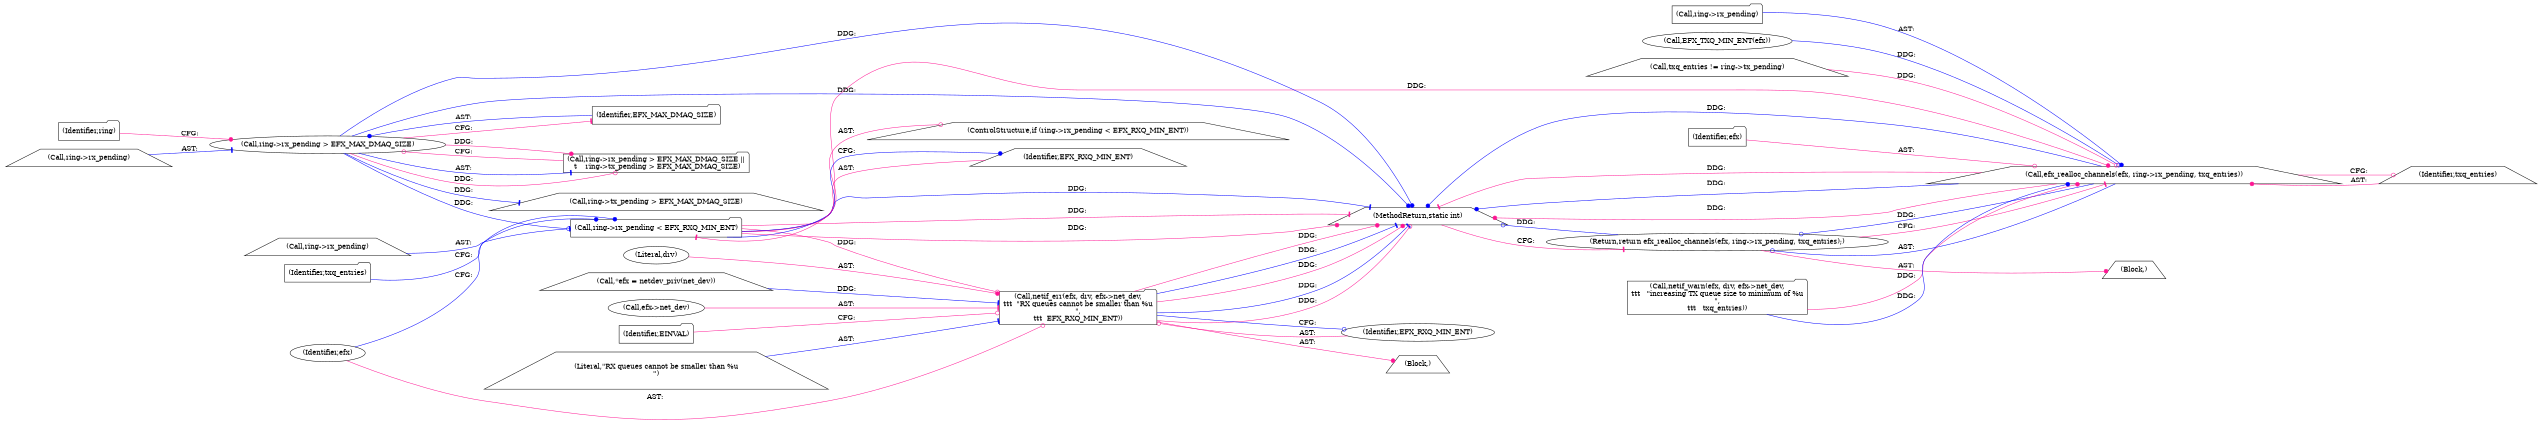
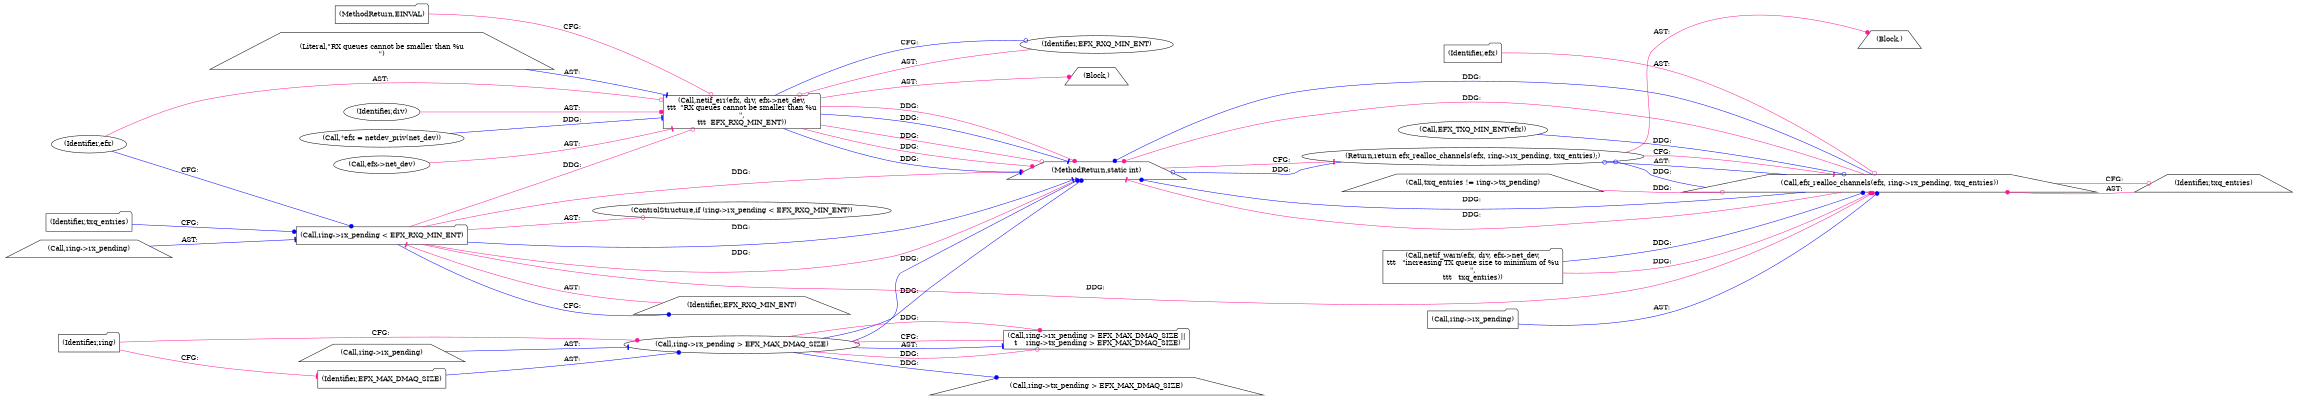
(497, 130) -> (217, 367)
(1078, 131) -> (742, 211)
(429, 187) -> (894, 366)
(450, 205) -> none
(656, 255) -> (382, 112)
(656, 282) -> (382, 138)
(656, 334) -> (382, 15)
